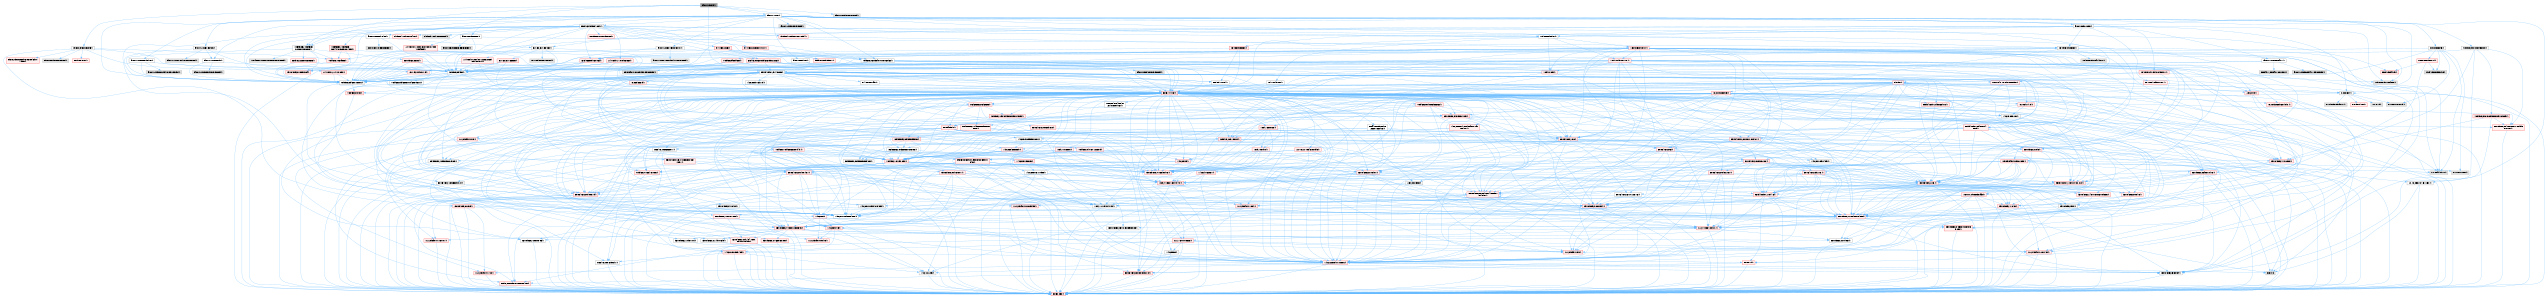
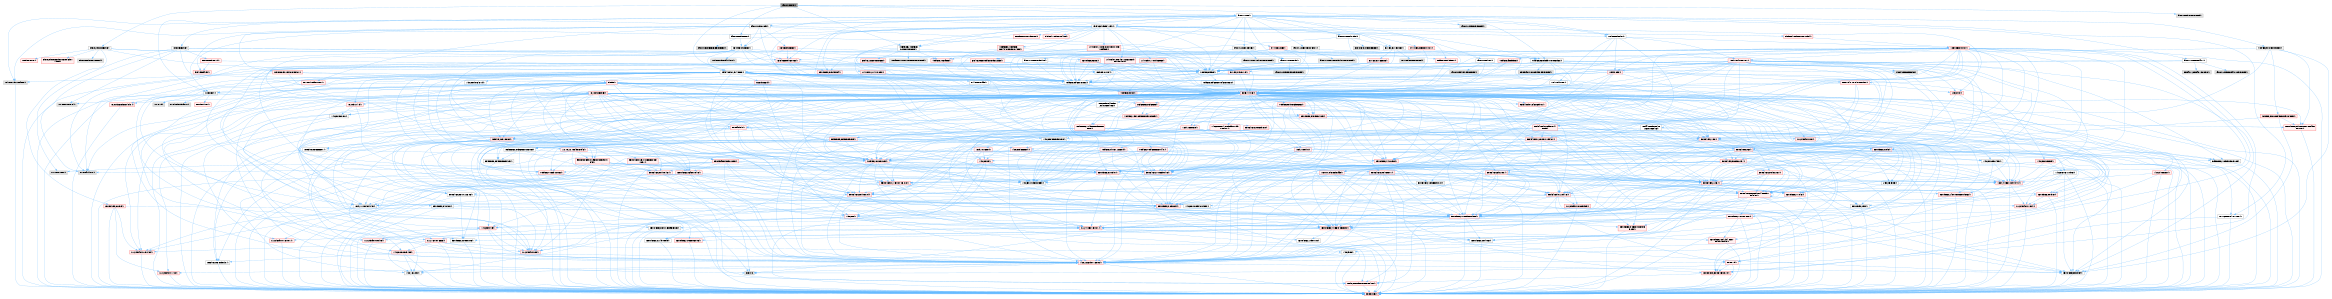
(436, 37) -> none
(164, 72) -> none
(997, 75) -> (914, 71)
(2152, 172) -> (1872, 147)
(860, 211) -> (810, 131)
(762, 282) -> (590, 291)
